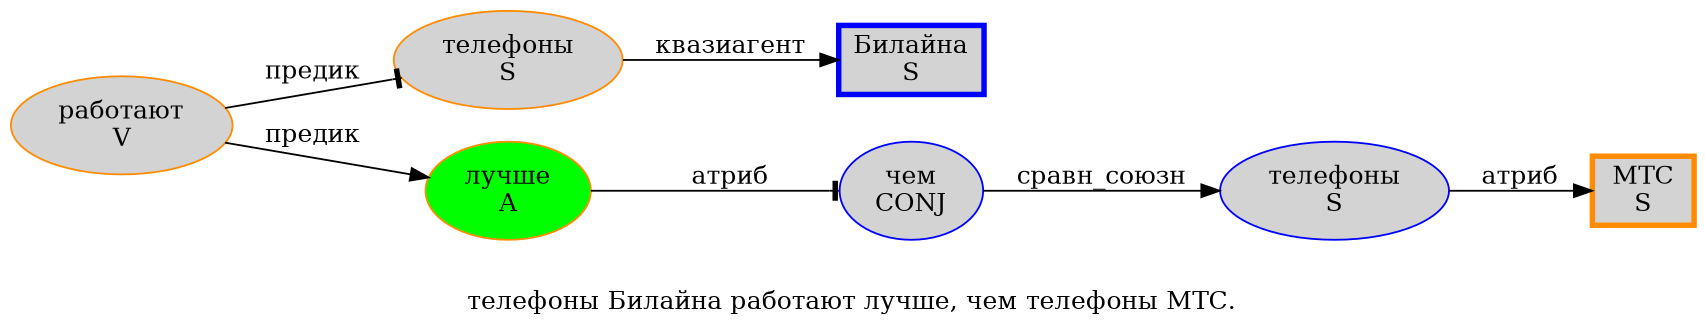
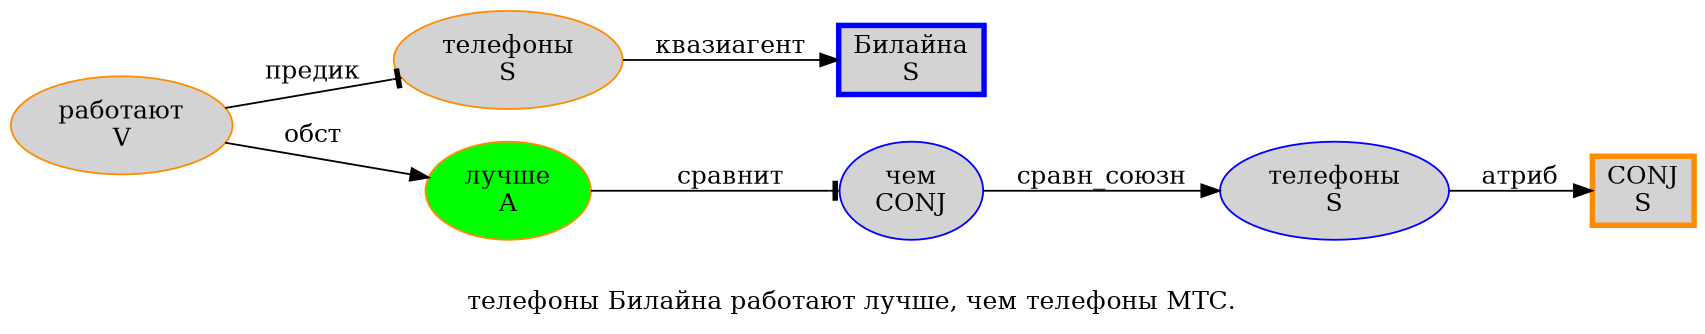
(313, 135) -> (313, 135)
(731, 177) -> (731, 177)
(1643, 191) -> (1643, 191)
